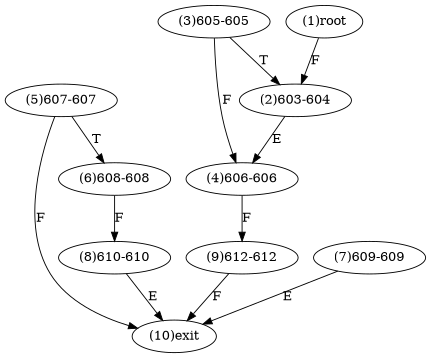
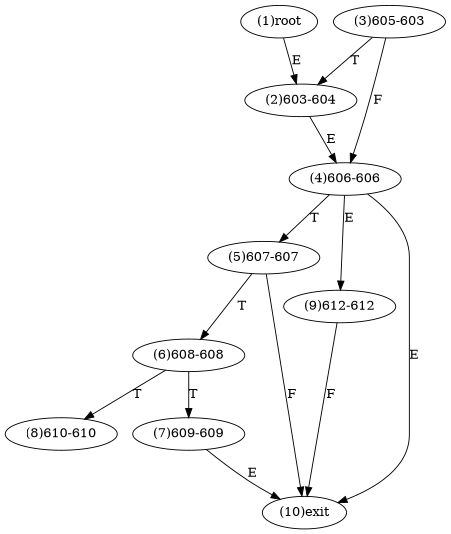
(214, 22) -> (389, 22)
(315, 61) -> (297, 61)
none -> (308, 215)
(119, 218) -> (137, 395)
(247, 218) -> (349, 218)
(142, 293) -> (409, 354)
none -> (189, 390)
